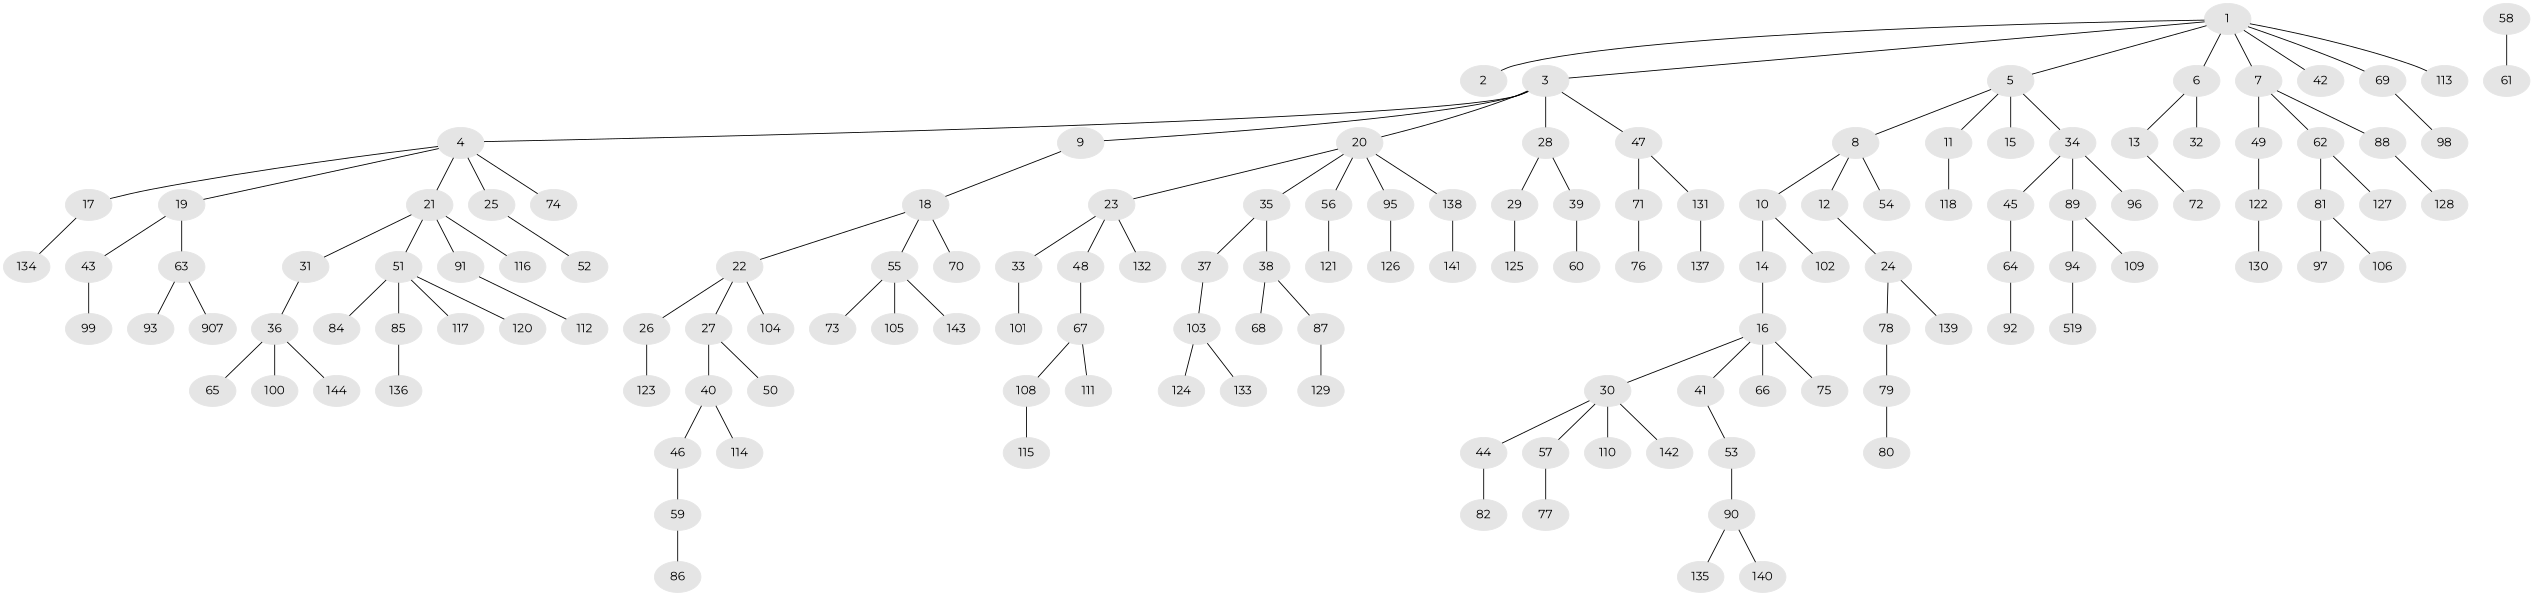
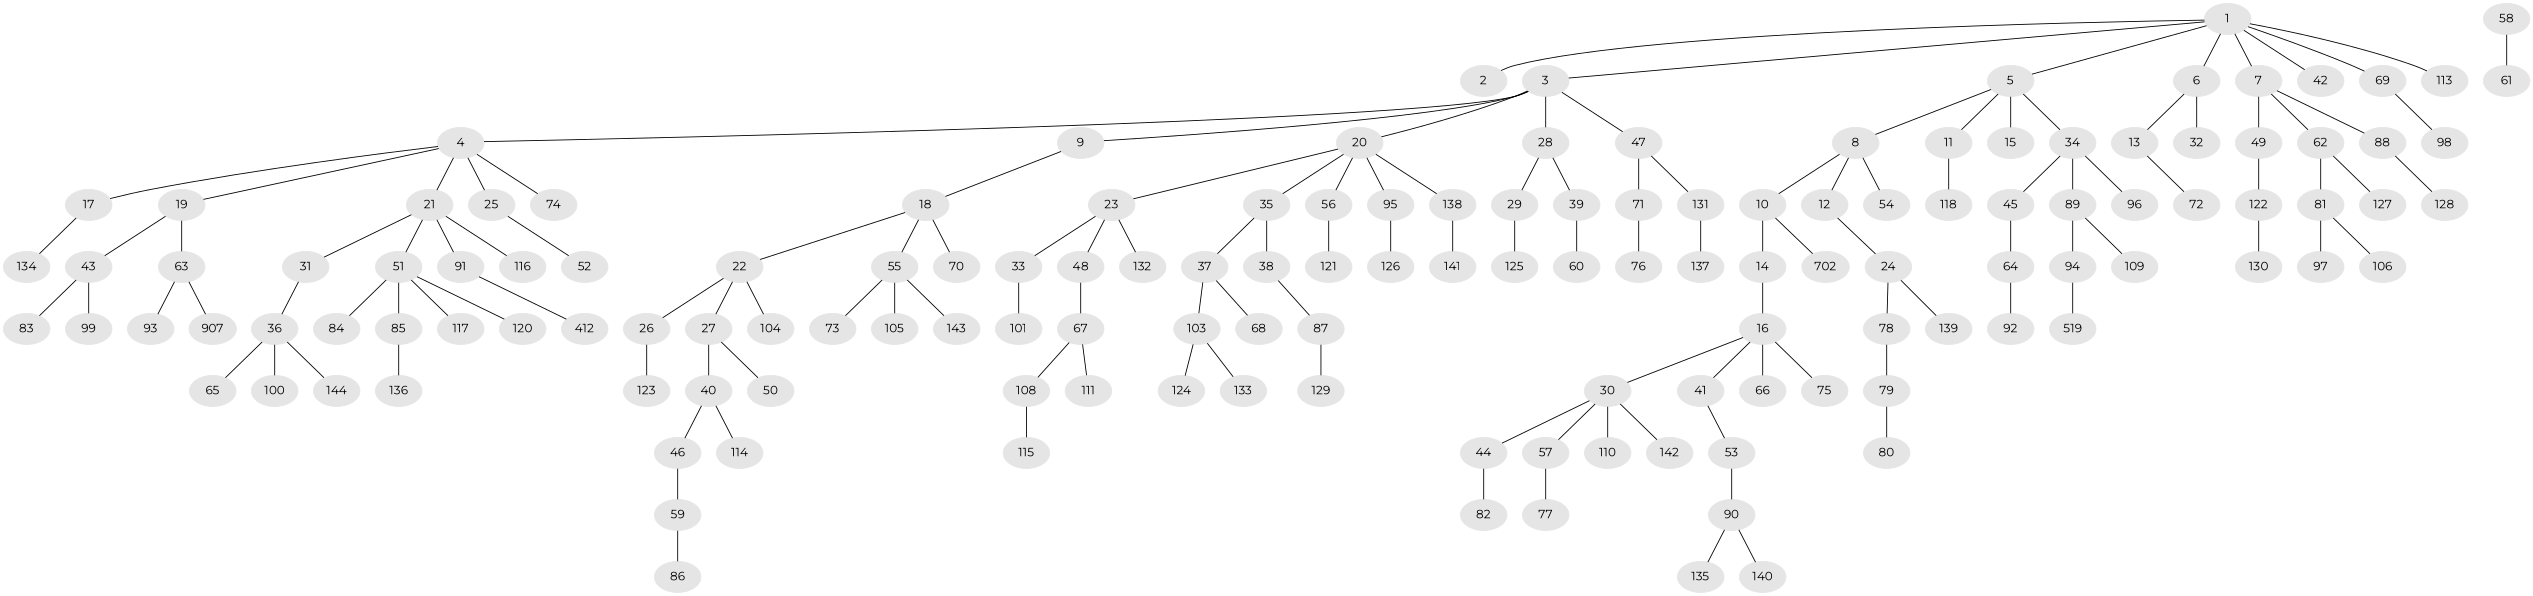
(1826, 267) -> (1826, 267)
(1263, 298) -> (1232, 298)
none -> (27, 329)
(585, 329) -> (585, 329)
